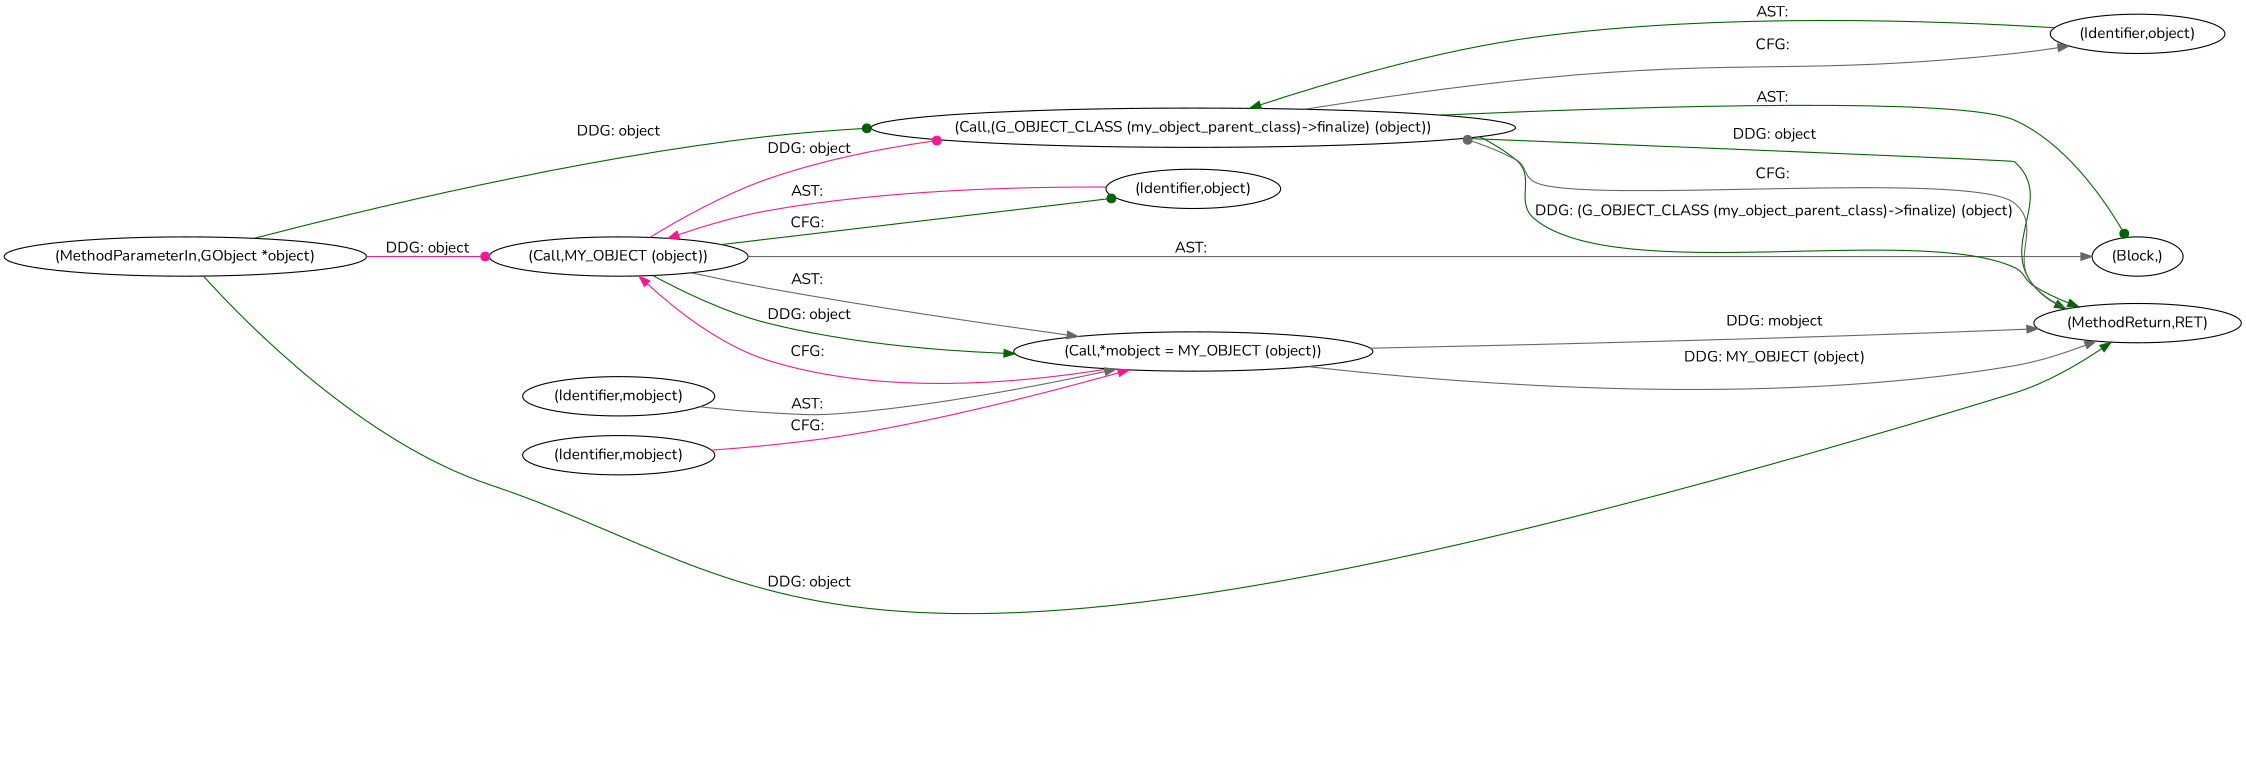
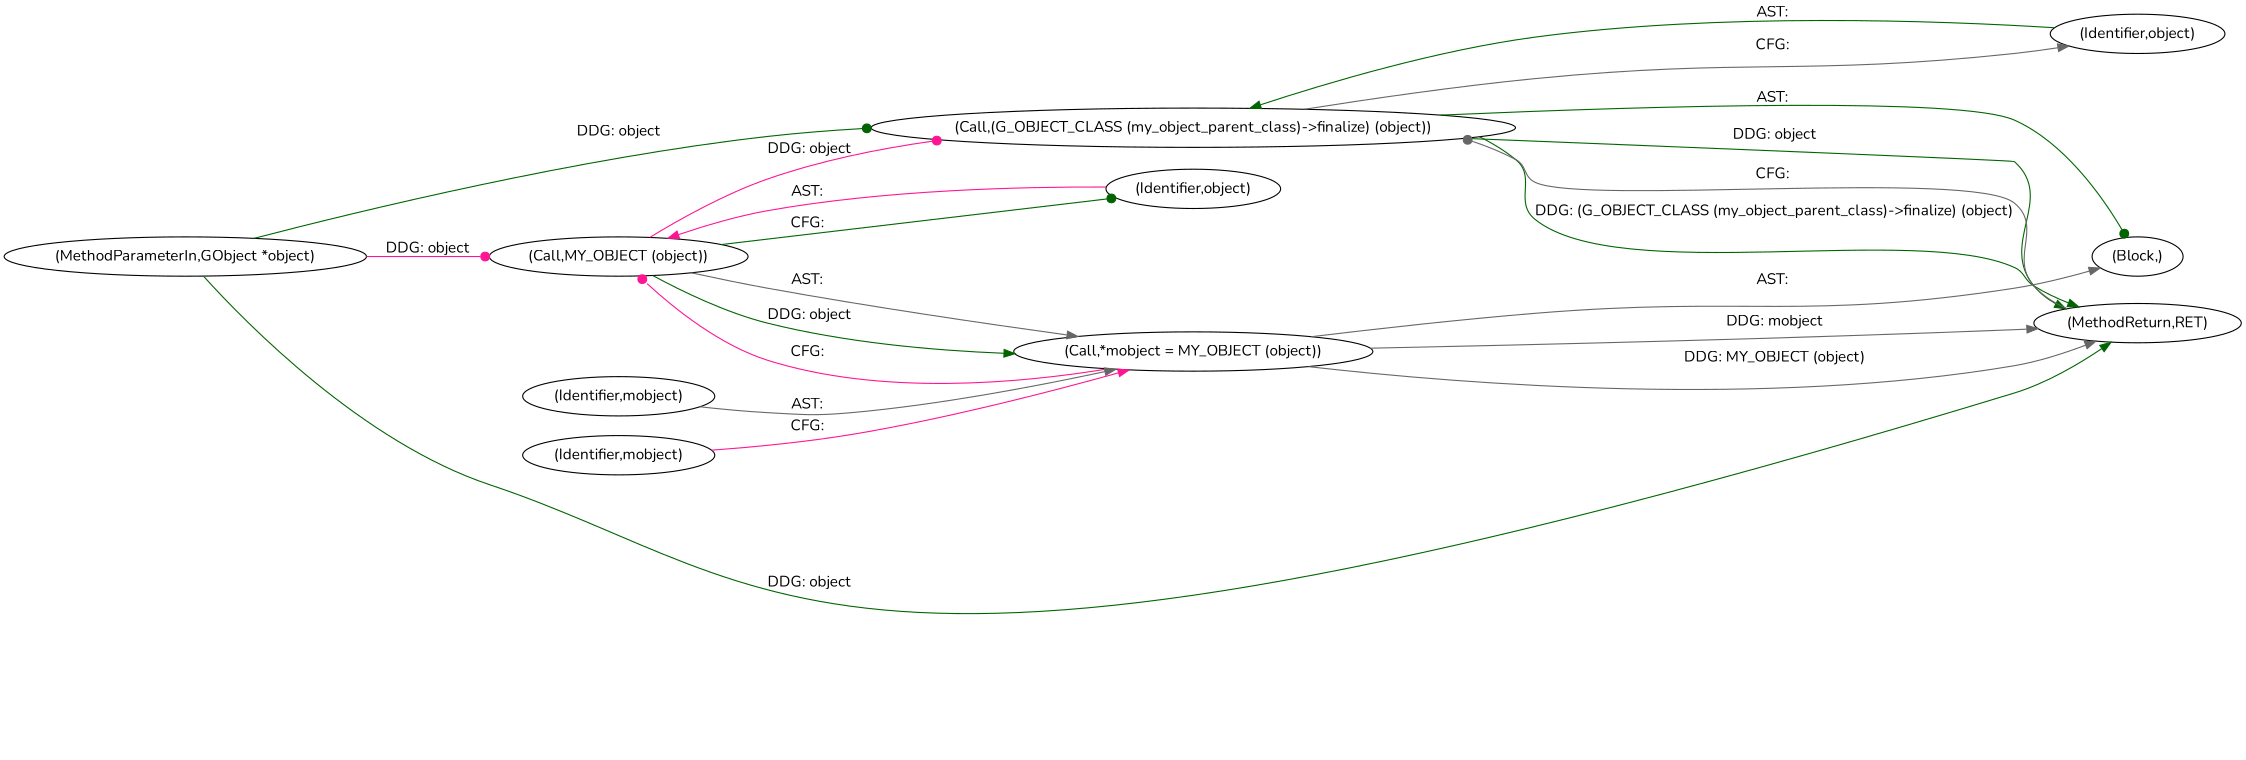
(1414, 257) -> (1701, 306)
(865, 380) -> (865, 380)
